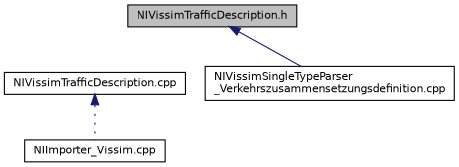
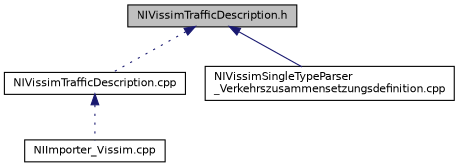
none -> (149, 52)
